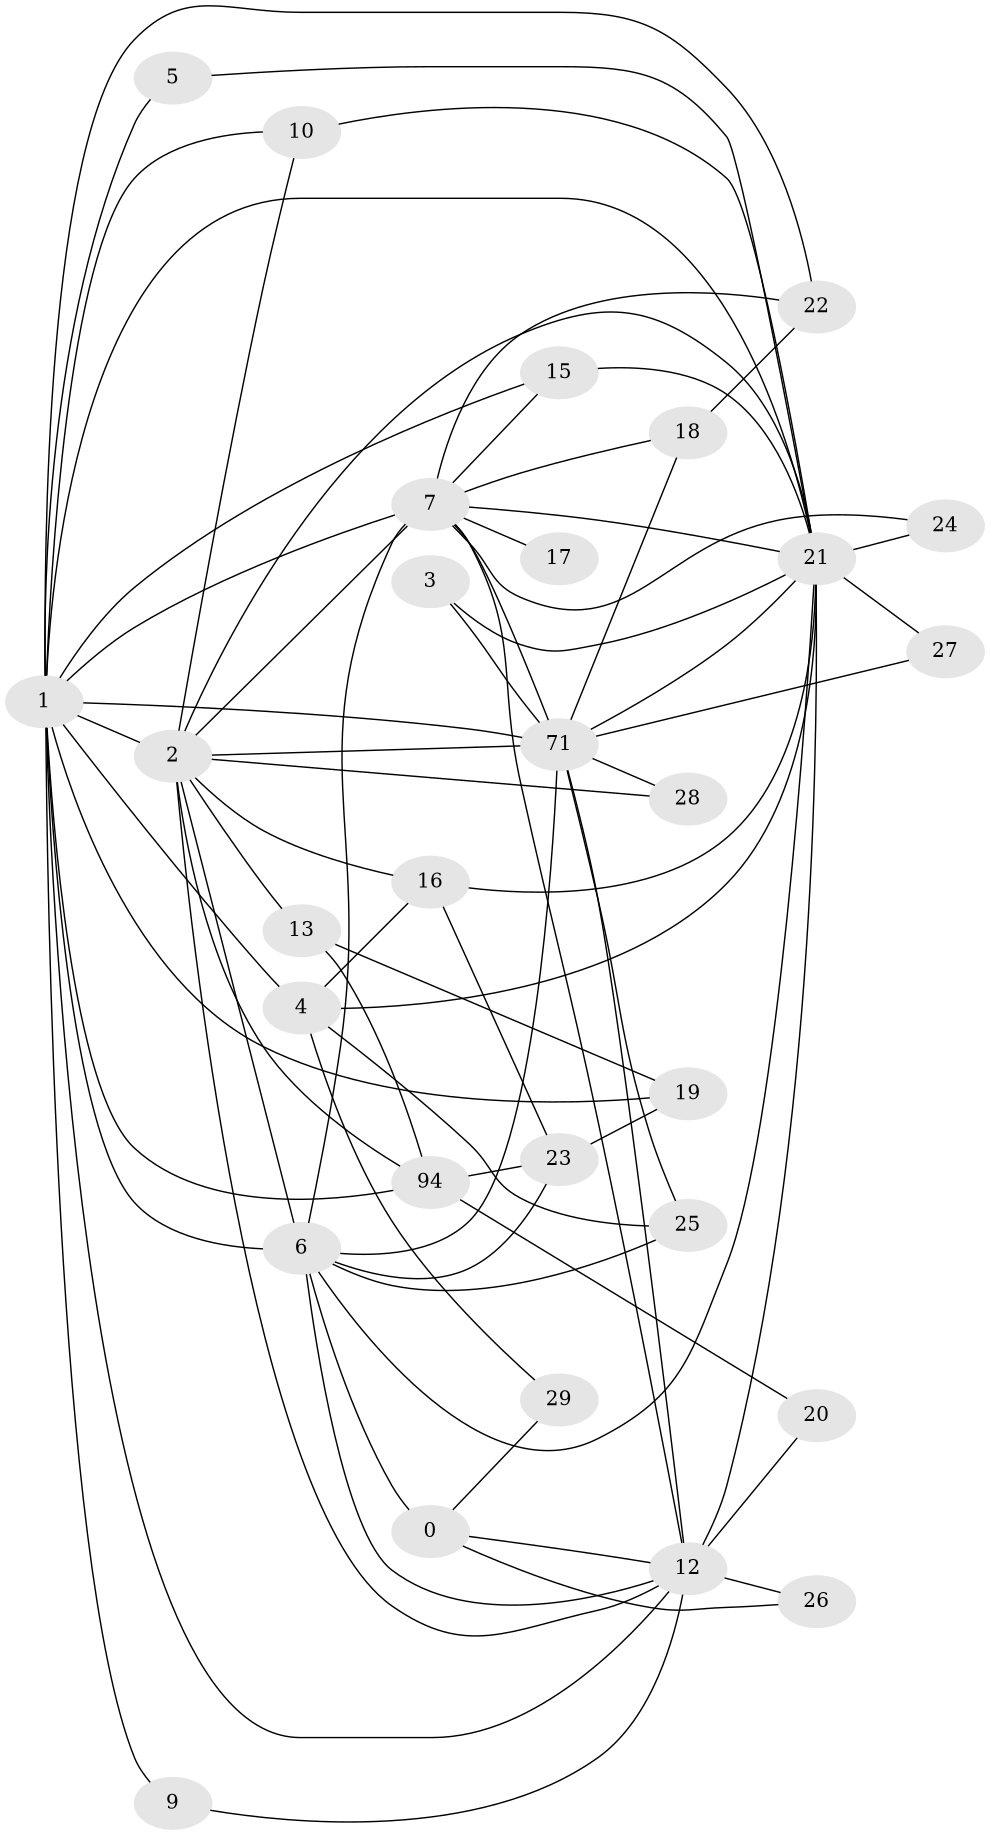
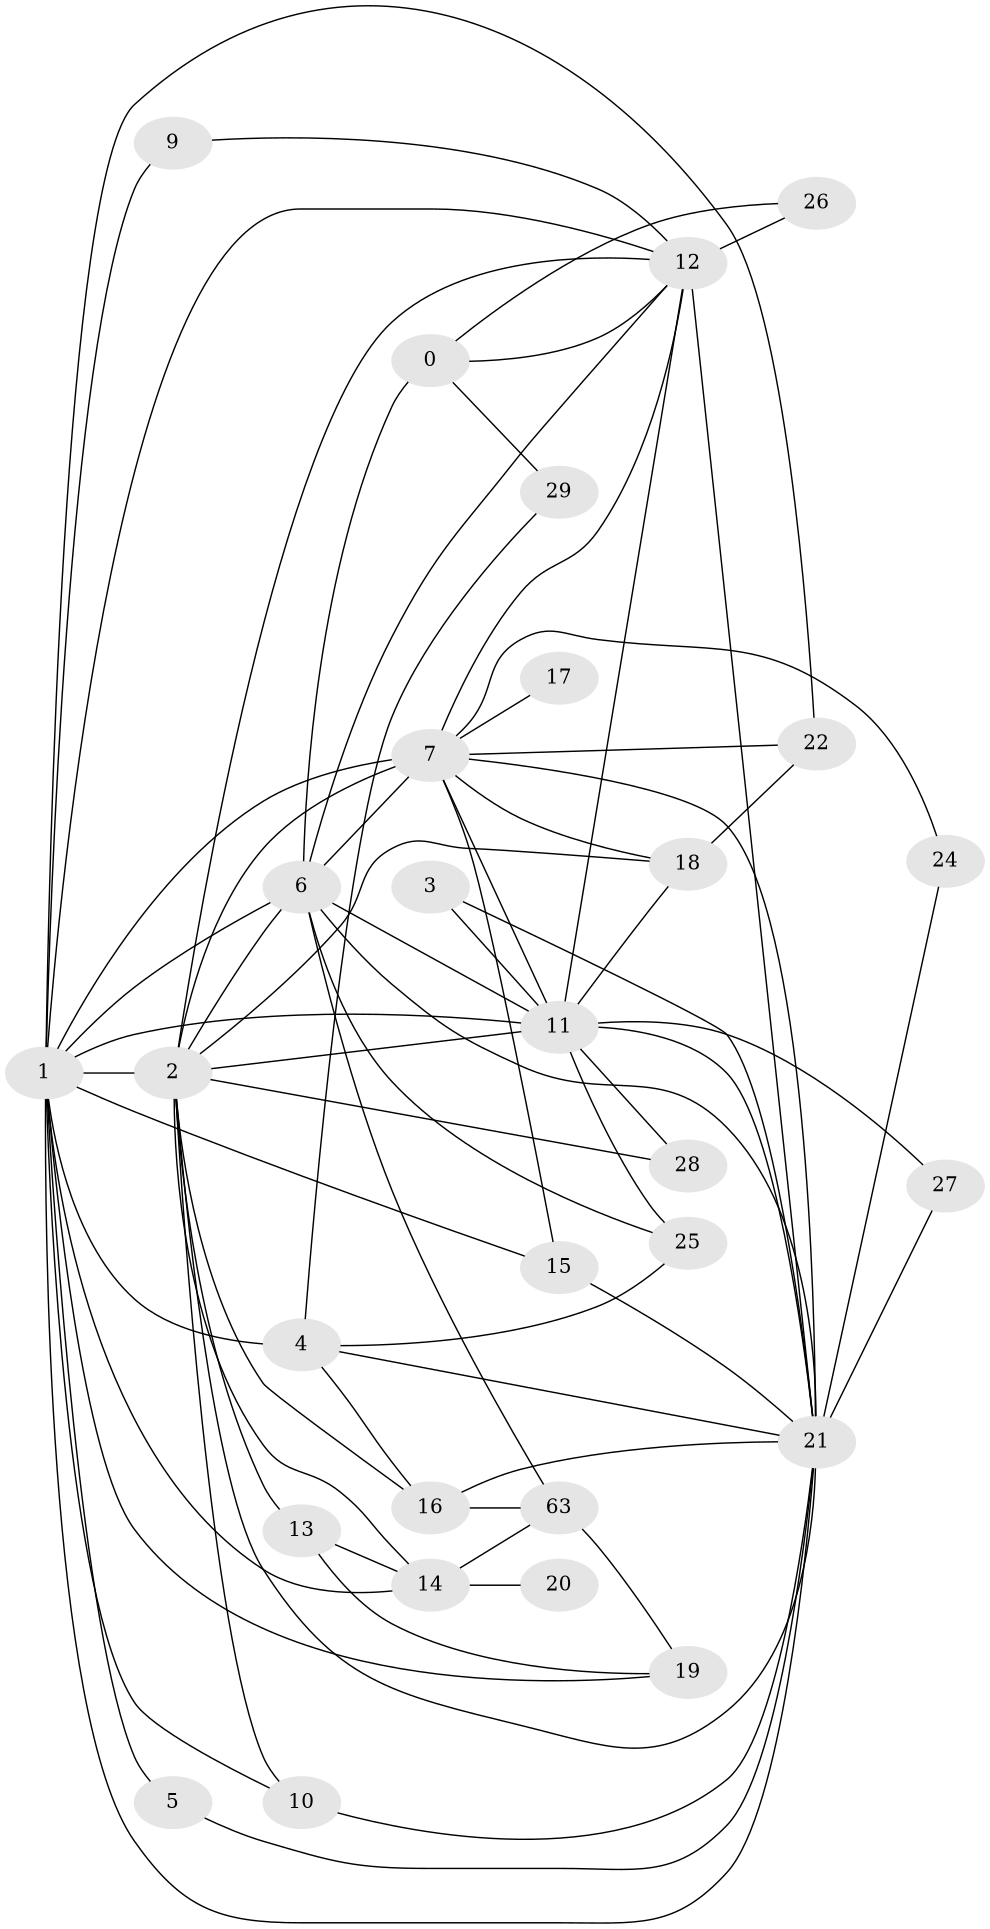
(559, 745) -> (559, 1027)
none -> (381, 855)
(559, 1160) -> (559, 1508)
(431, 1182) -> (431, 1585)
(753, 1492) -> none
